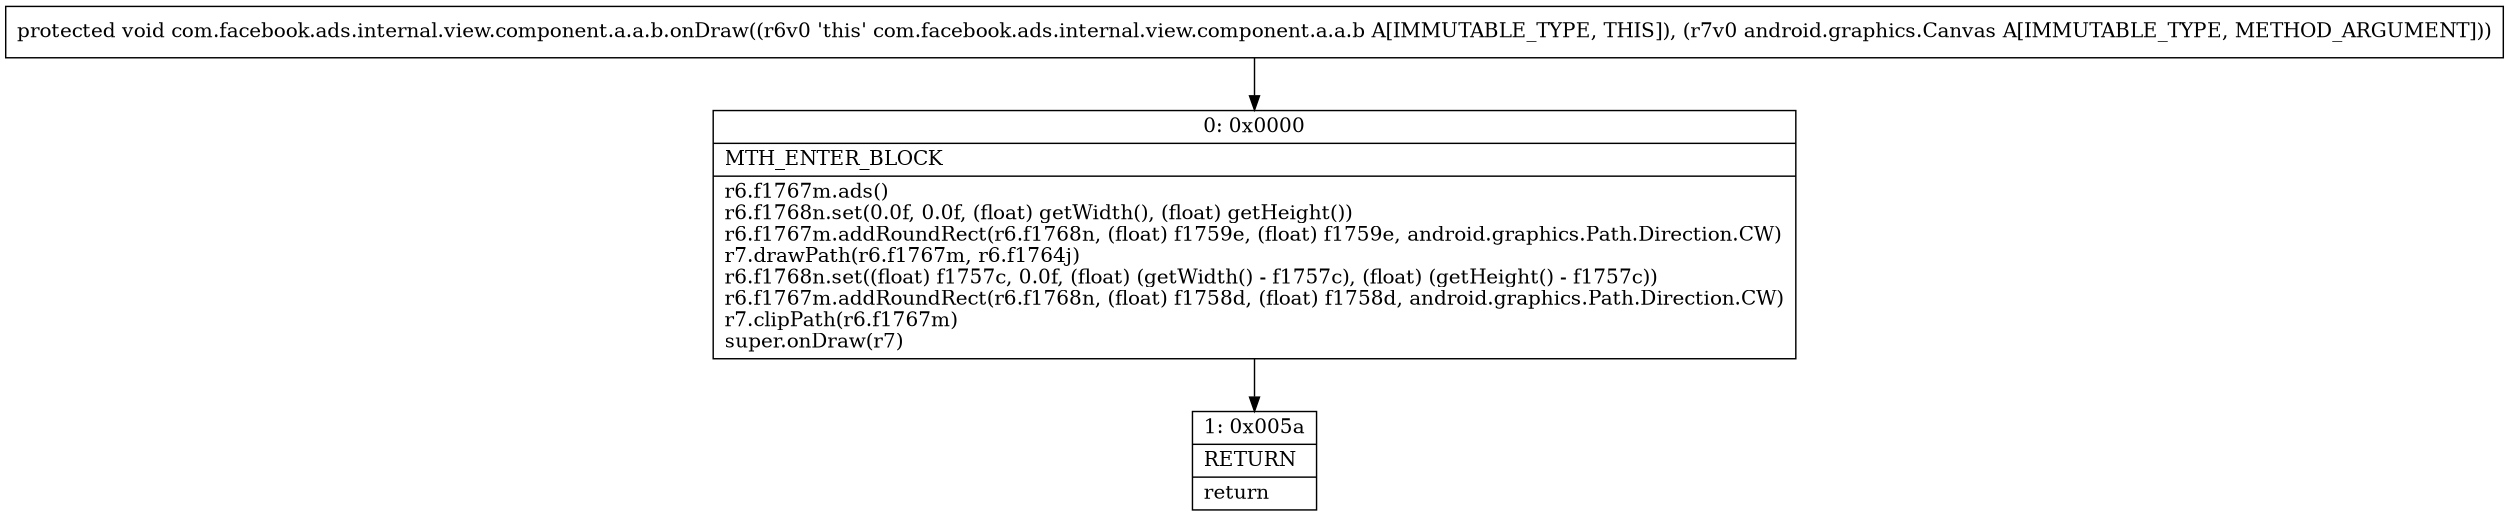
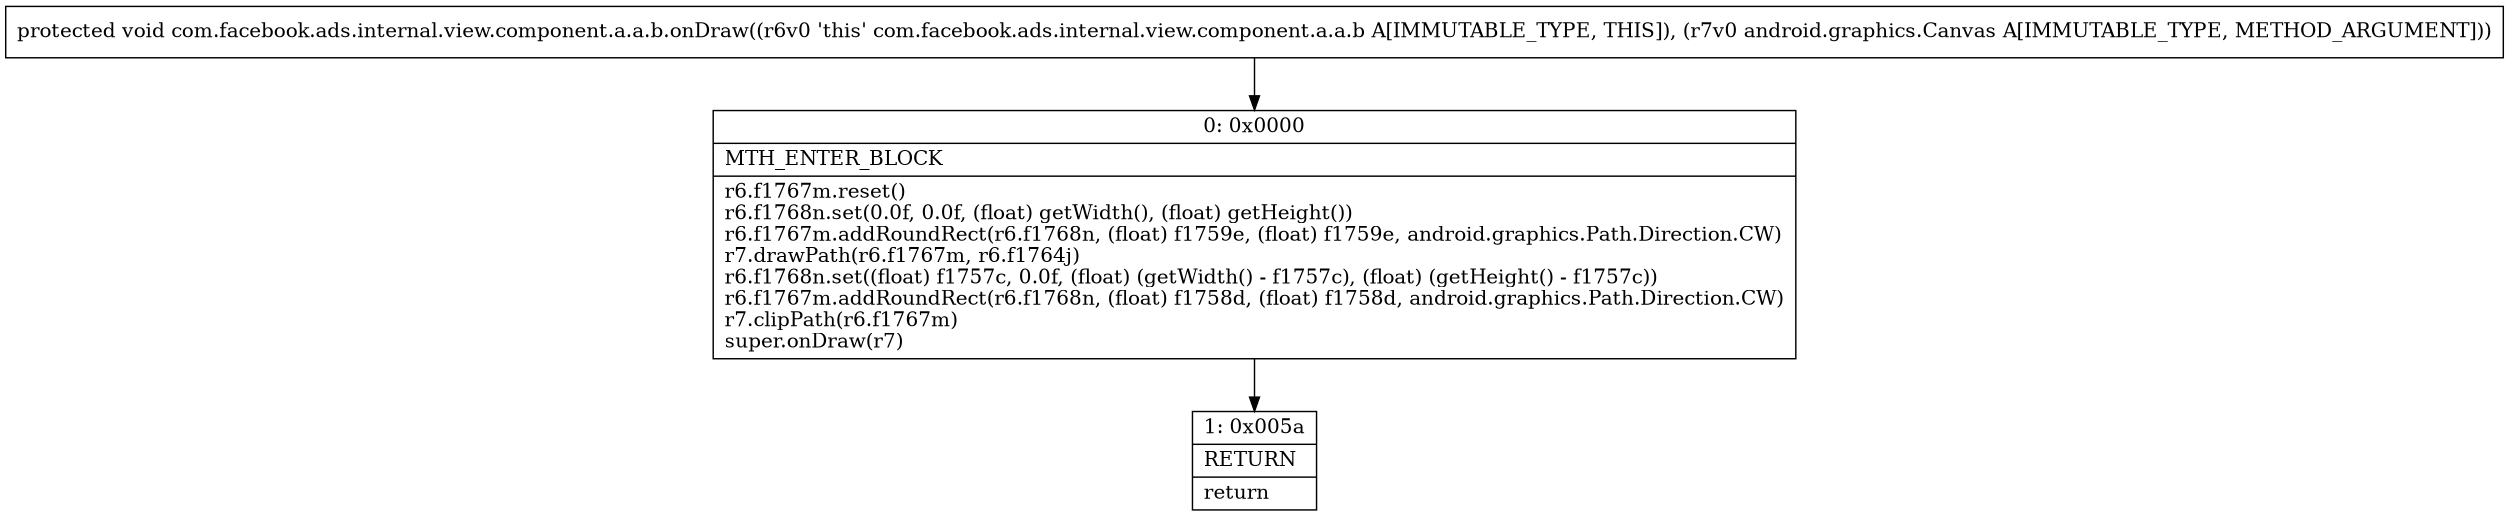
(807, 192) -> (815, 192)
